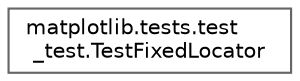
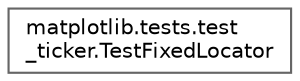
(150, 41) -> (150, 41)
